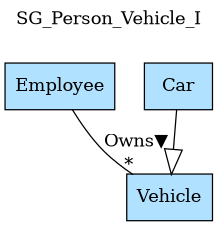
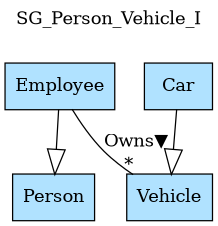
none -> (54, 197)
